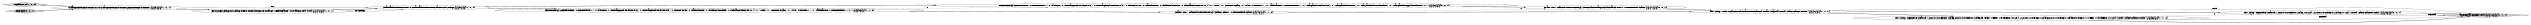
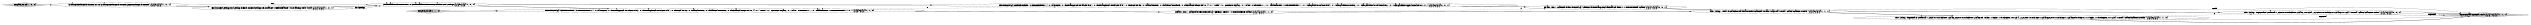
(25, 11) -> none
none -> (429, 11)
